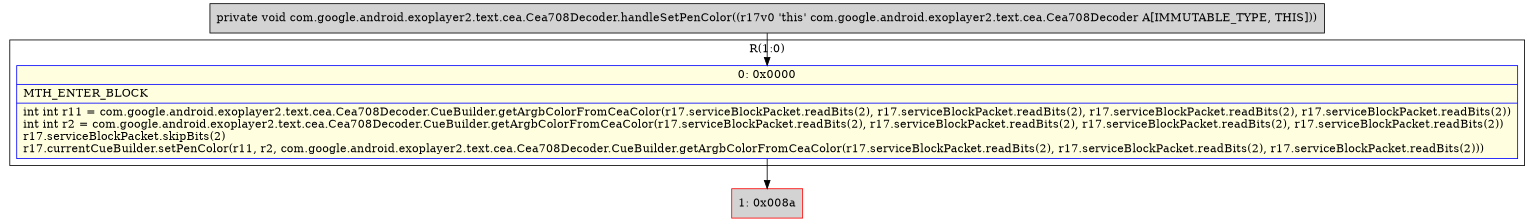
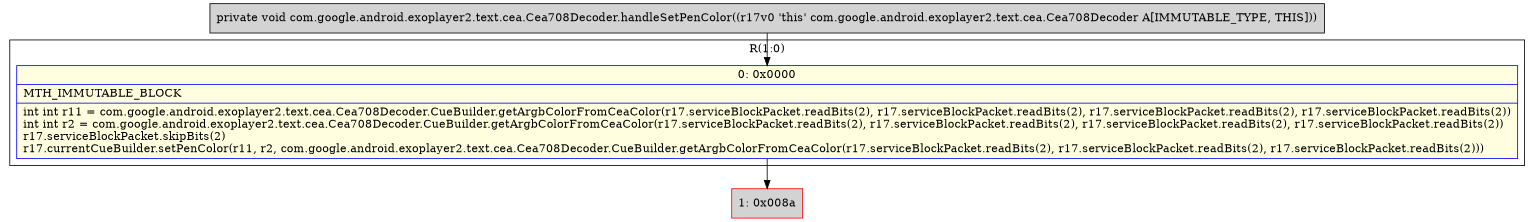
(86, 93) -> (103, 93)
